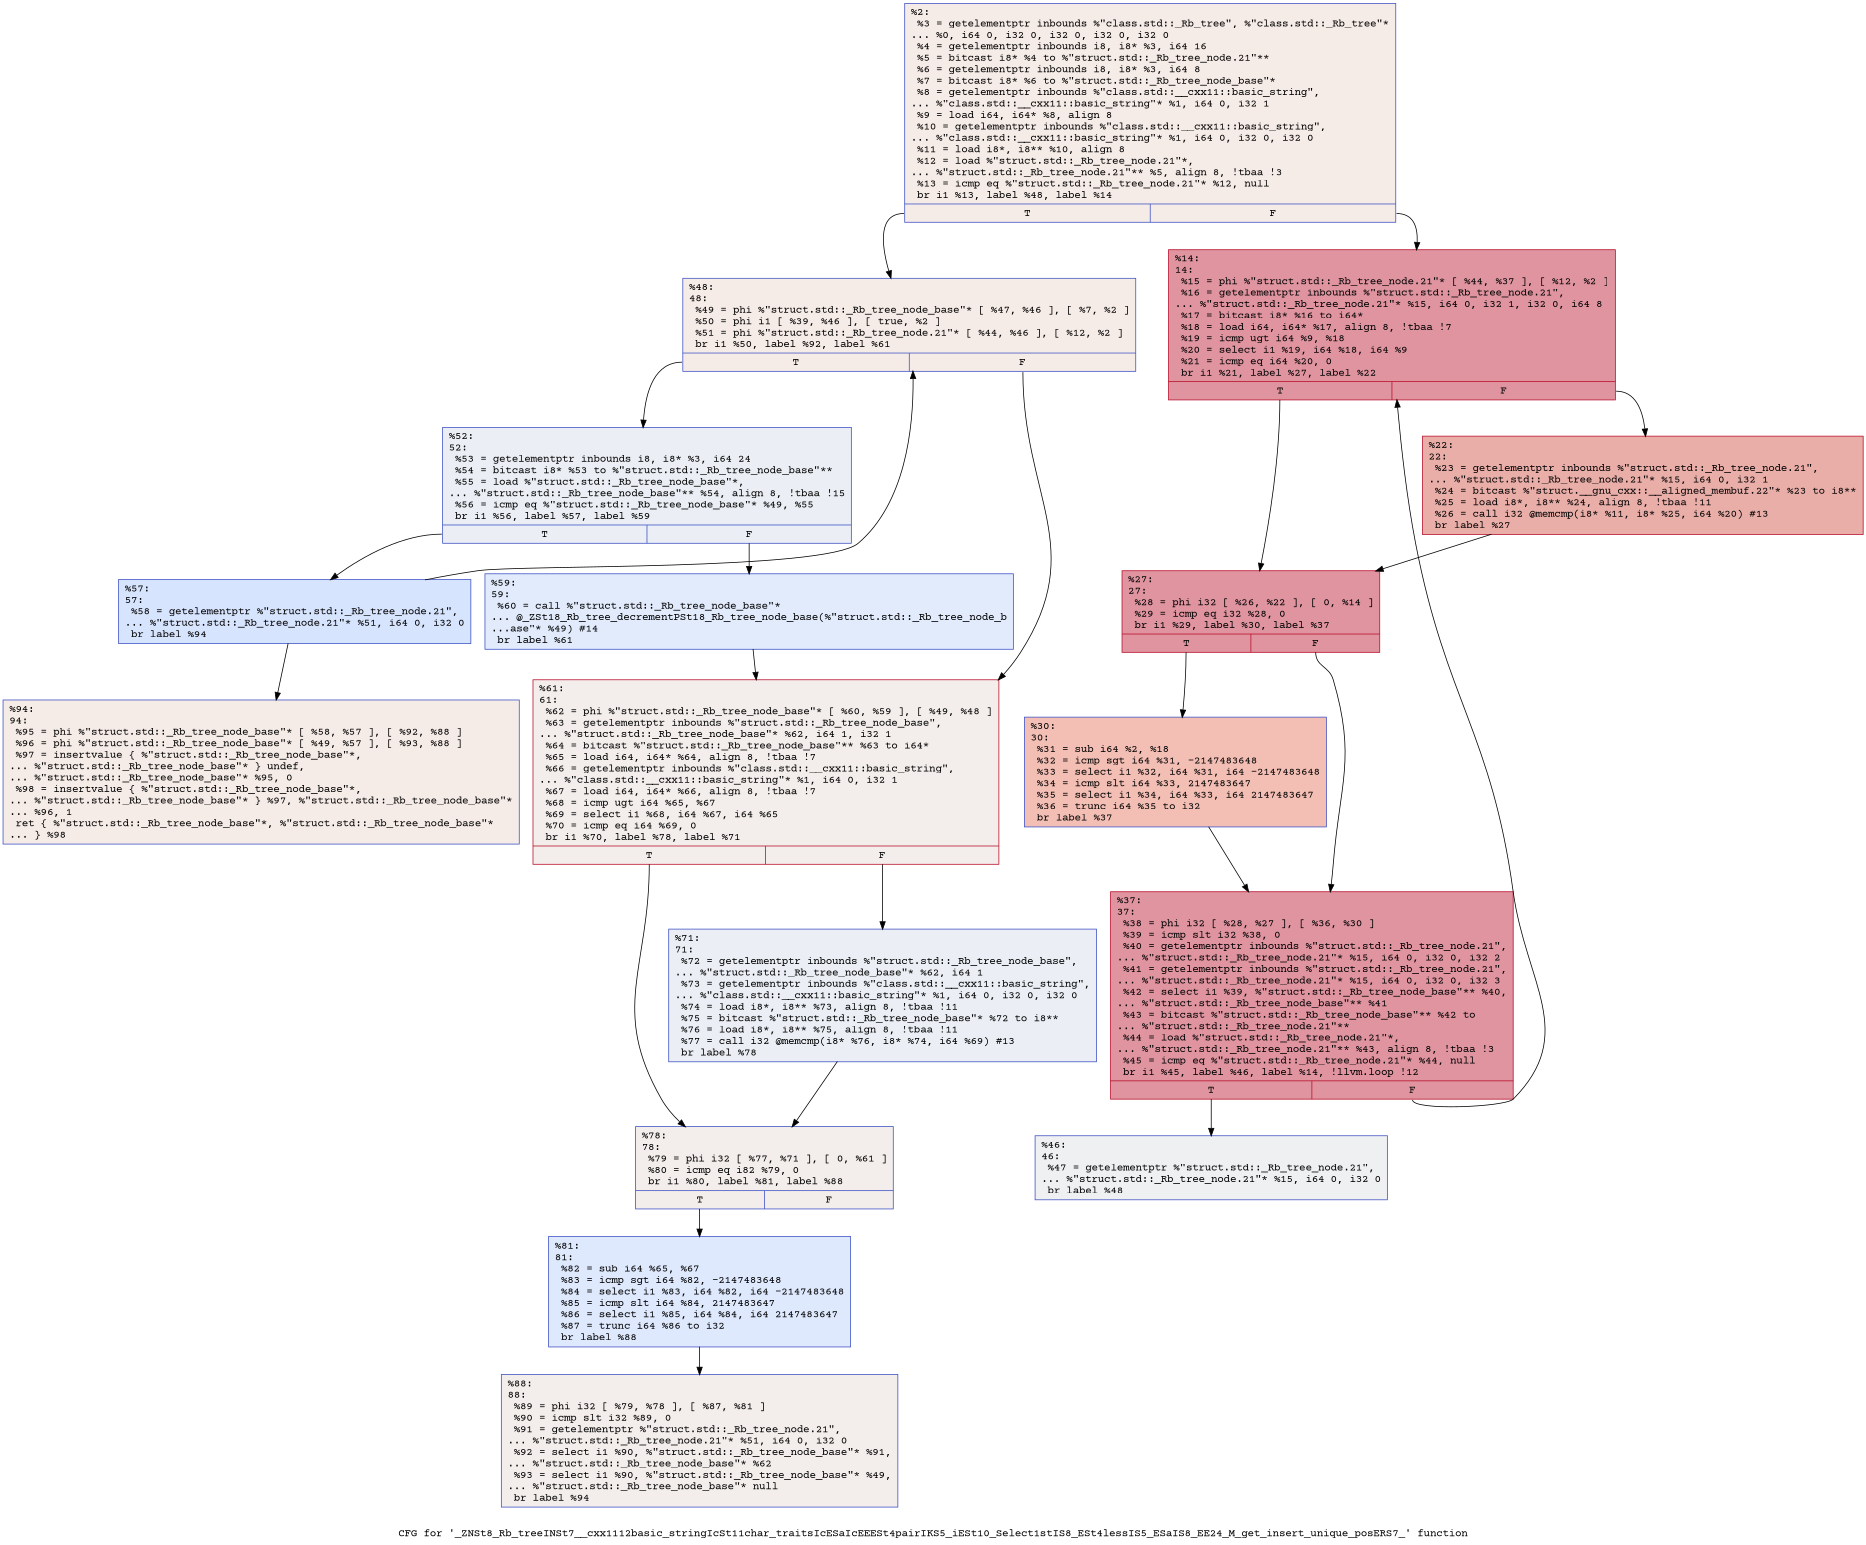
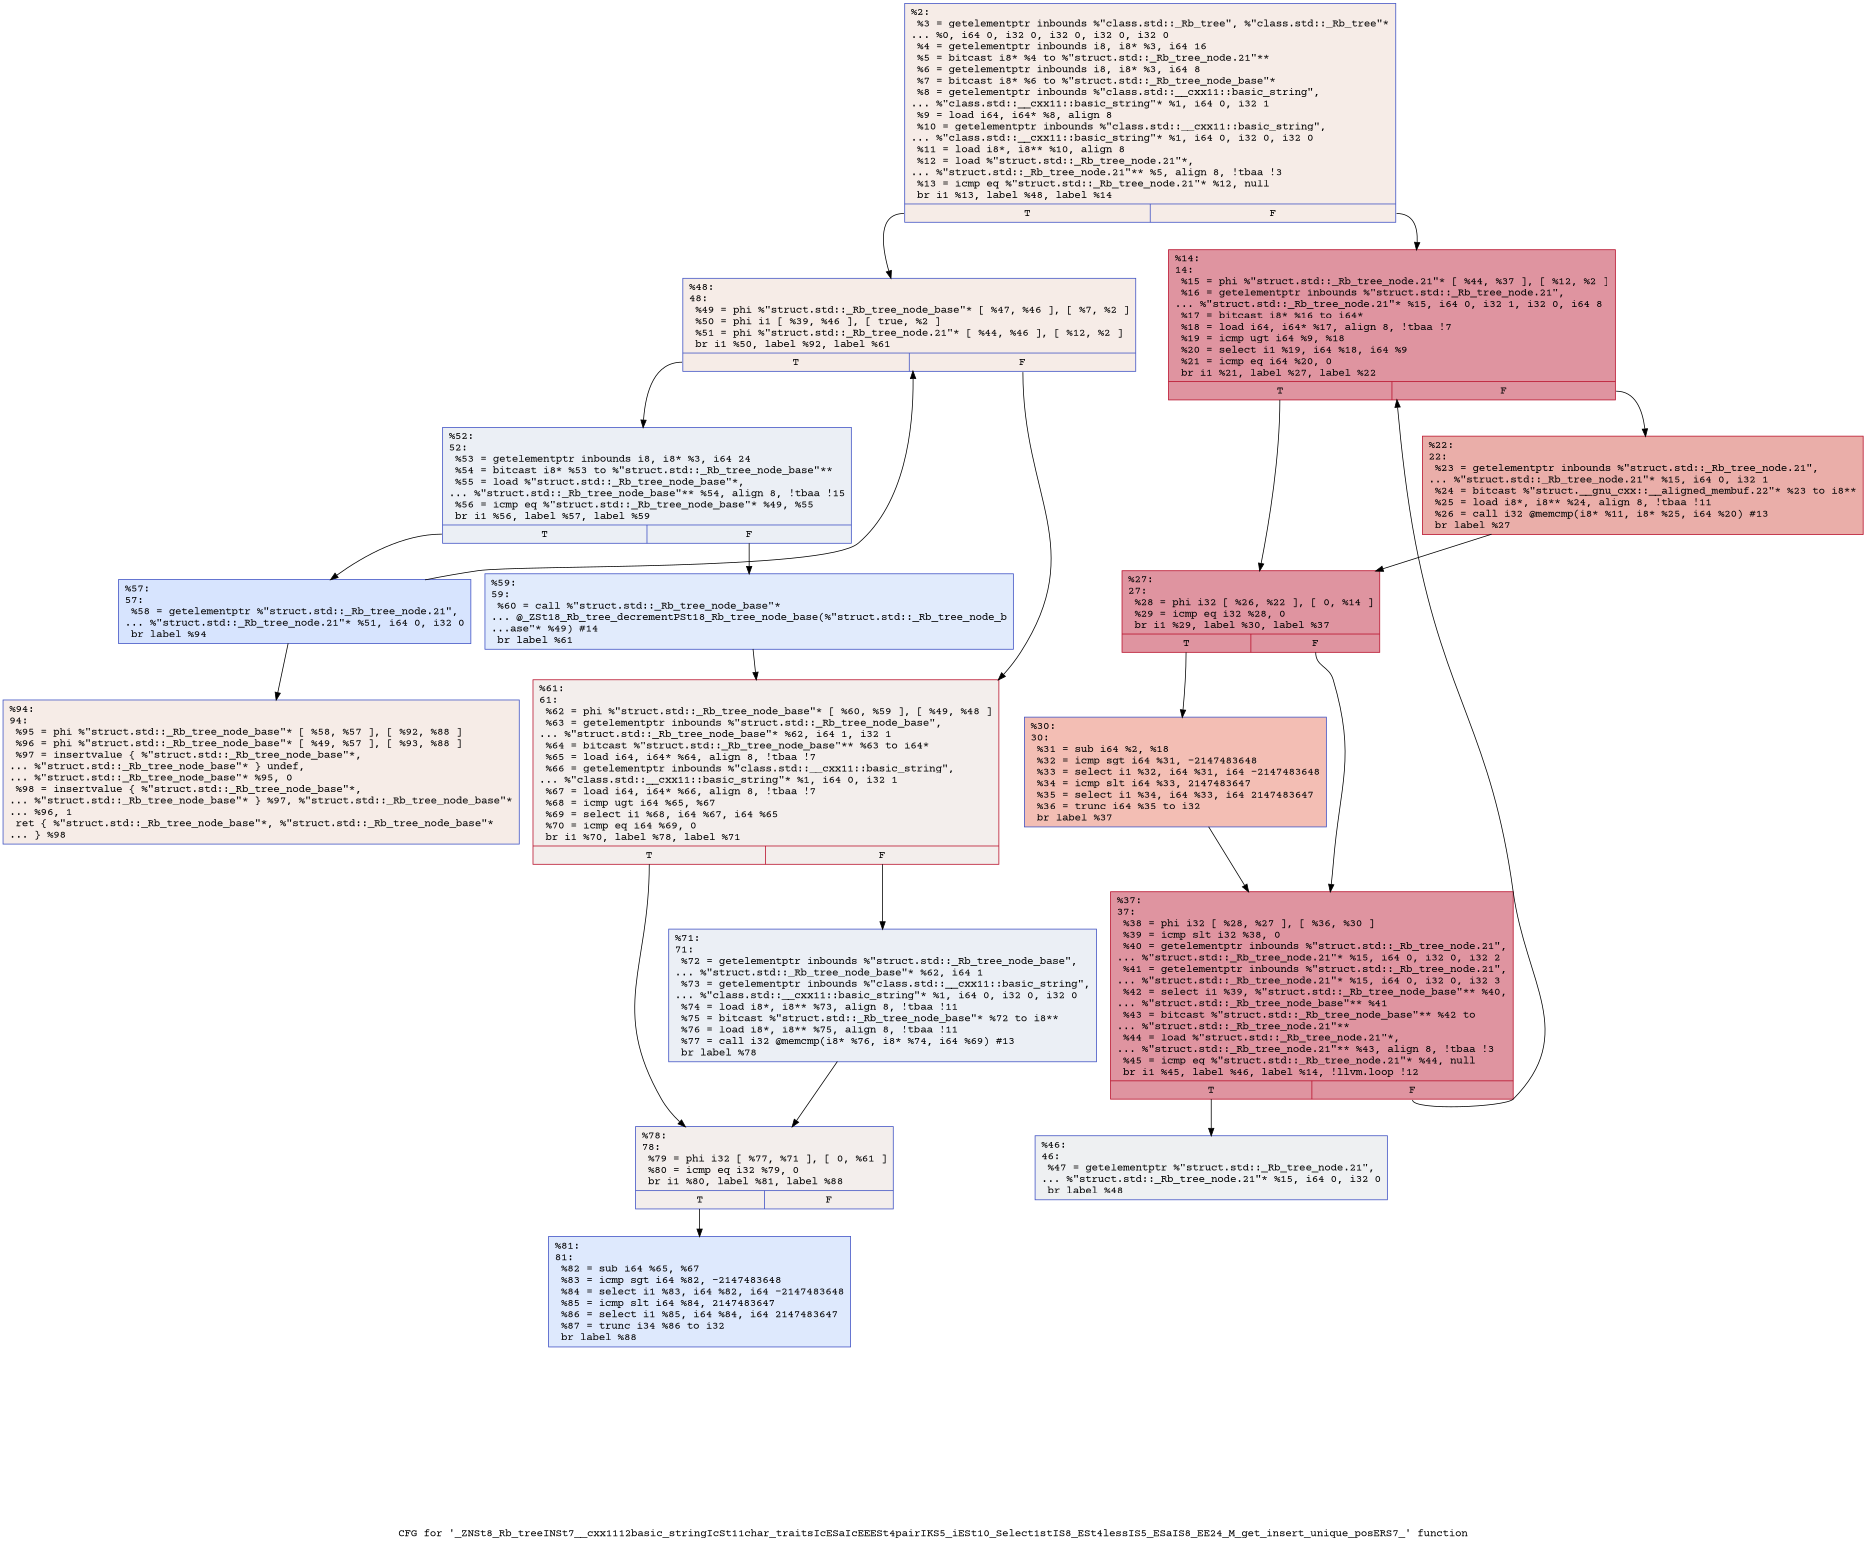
(721, 1170) -> (721, 1170)
(640, 1326) -> (640, 1326)
(700, 1441) -> none
